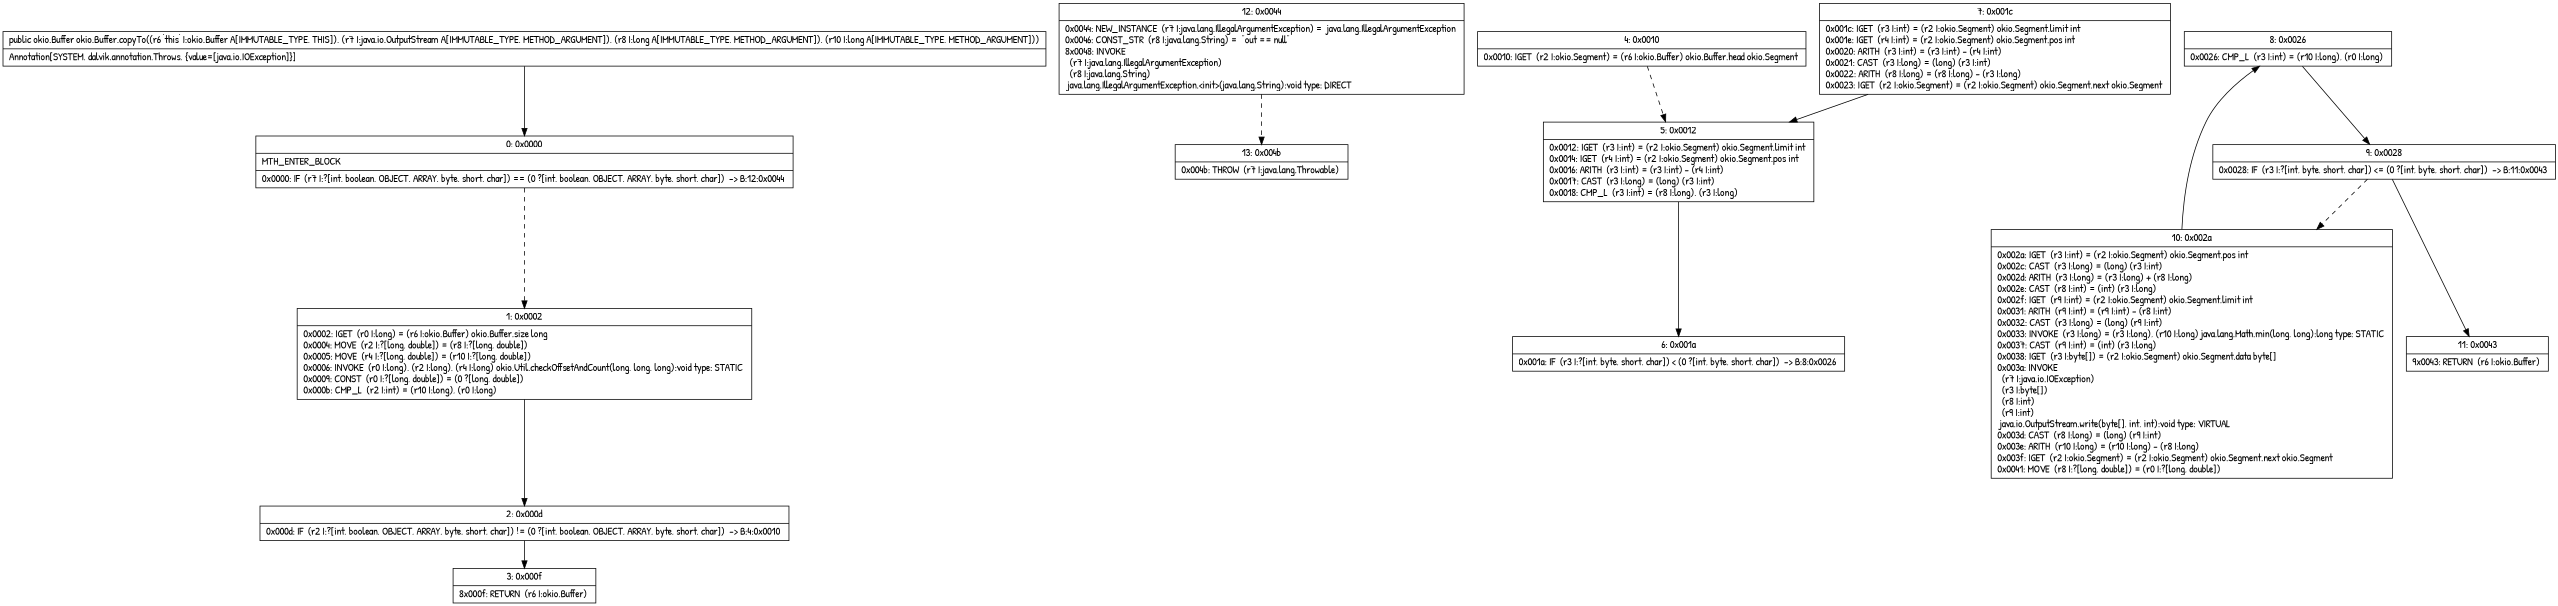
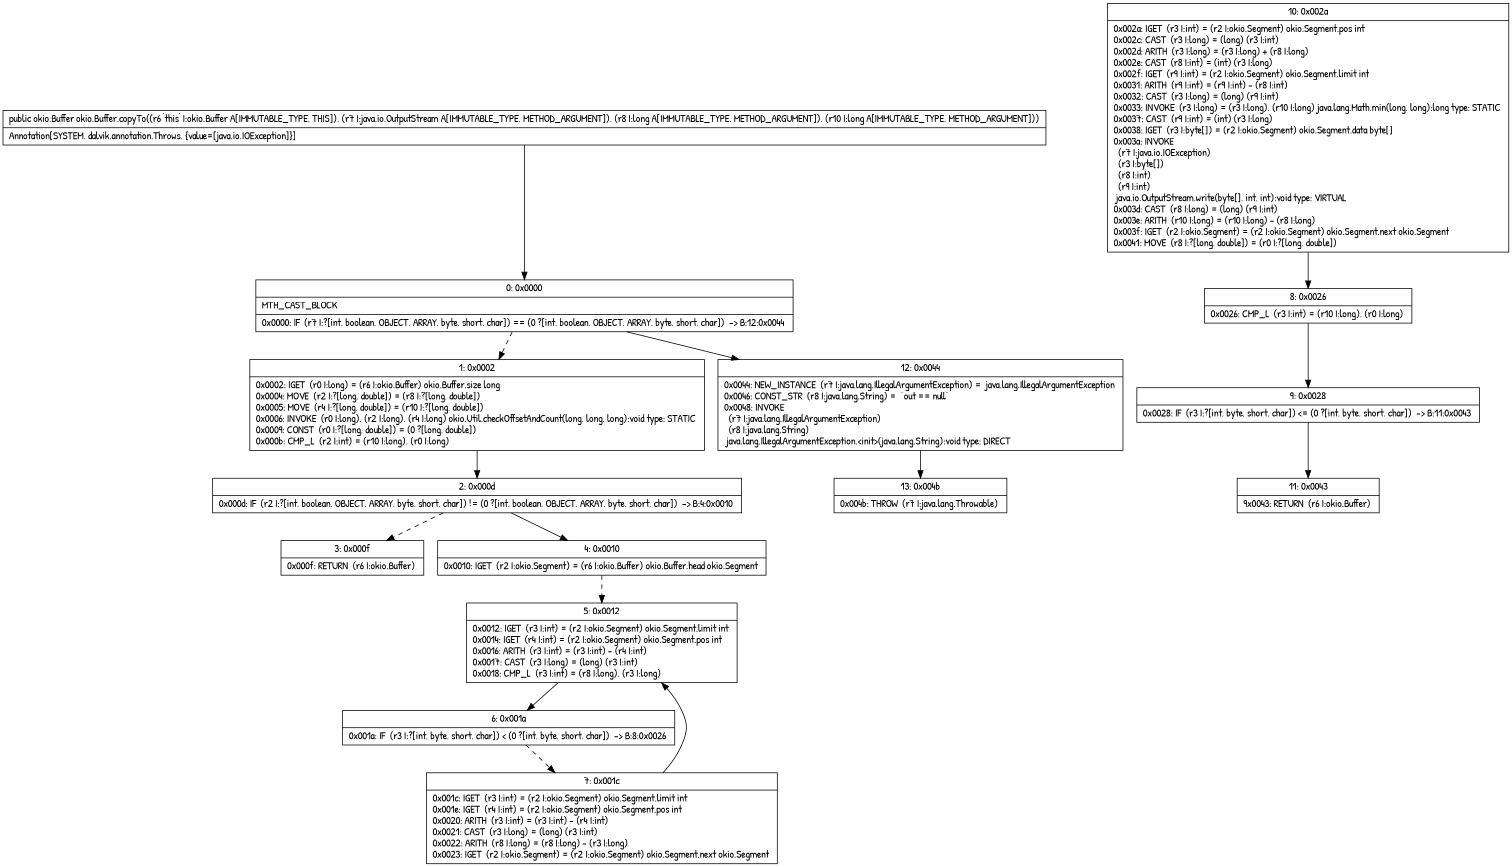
(1098, 51) -> (757, 408)
(1262, 116) -> (920, 460)
(302, 162) -> (300, 305)
(2345, 202) -> none
none -> (679, 345)
none -> (536, 525)
(524, 551) -> (418, 525)
(524, 594) -> (352, 566)
none -> (538, 756)
